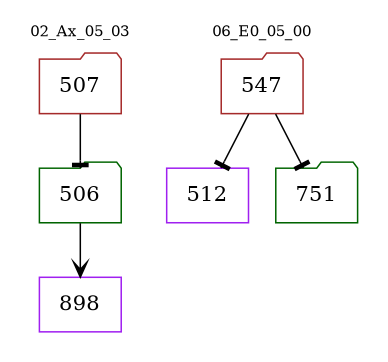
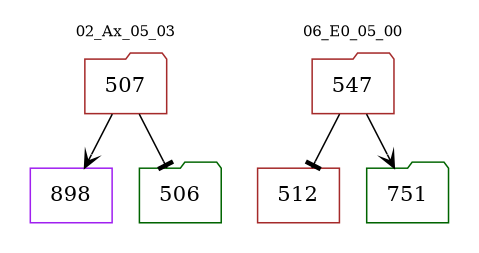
(288, 138) -> (377, 134)
(208, 195) -> (299, 195)
(80, 243) -> (102, 134)
